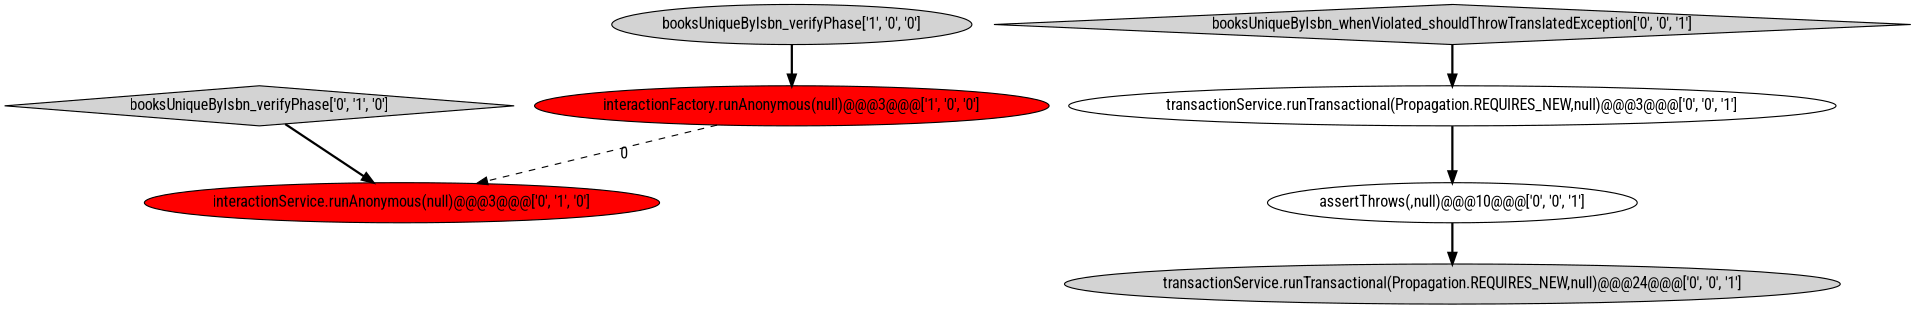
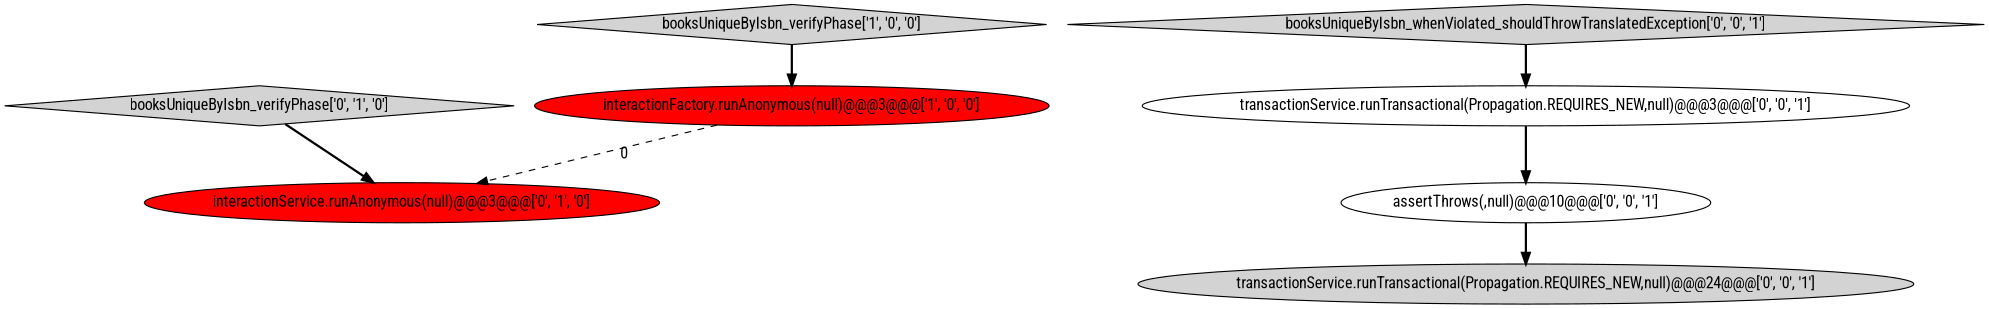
(792, 25) -> (792, 25)
